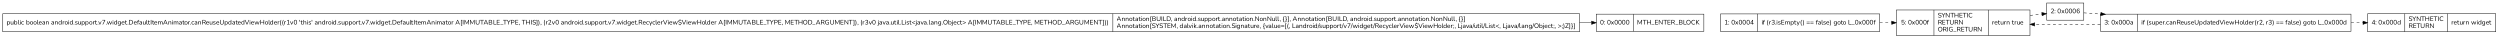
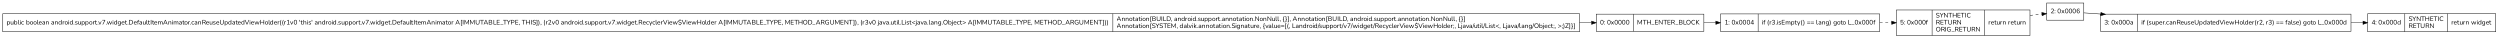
(2092, 13) -> (2092, 13)
(1819, 22) -> (1819, 22)
(2008, 22) -> (2007, 22)
none -> (1710, 23)
(2357, 23) -> (2357, 23)
(2068, 25) -> none
